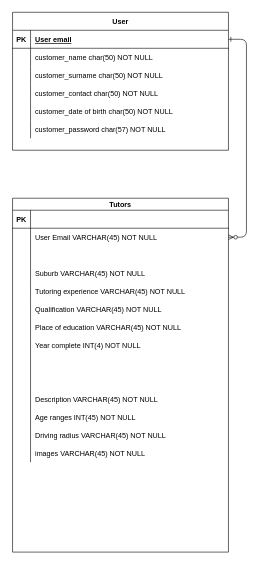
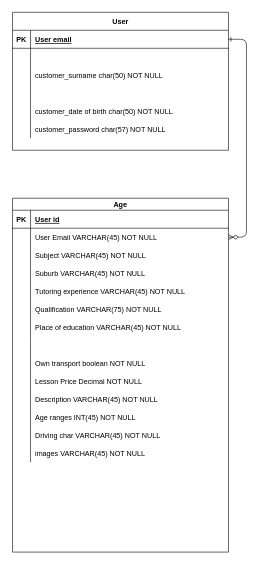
(129, 57) -> none
(129, 93) -> none
(120, 205) -> (120, 205)
none -> (129, 219)
none -> (129, 255)
(97, 310) -> (97, 310)
(129, 345) -> none
none -> (129, 363)
none -> (129, 381)
(99, 436) -> (96, 436)
